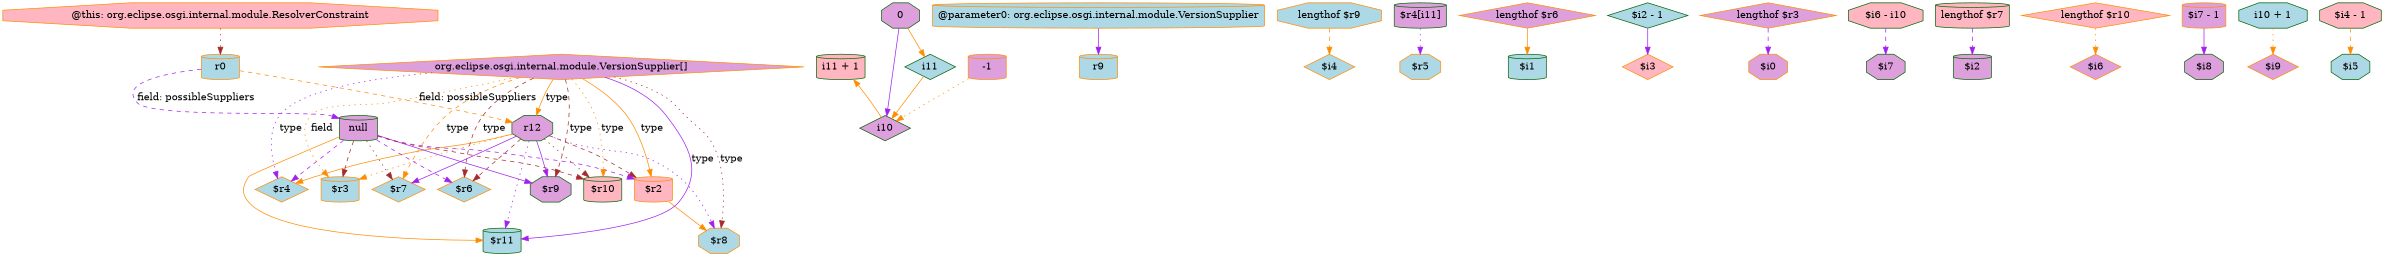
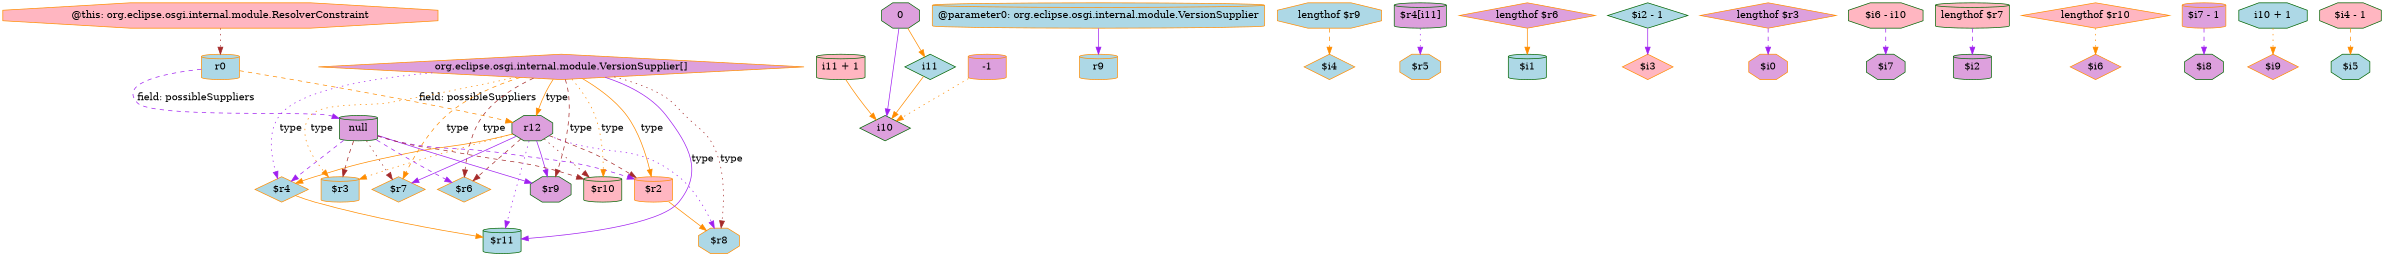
(2204, 38) -> (2204, 38)
(870, 101) -> (858, 97)
(322, 128) -> (322, 128)
(297, 224) -> (385, 219)
